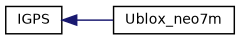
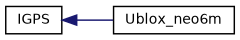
(174, 20) -> (174, 20)
